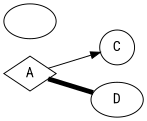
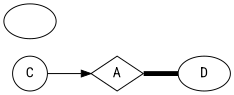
(70, 62) -> (64, 74)
